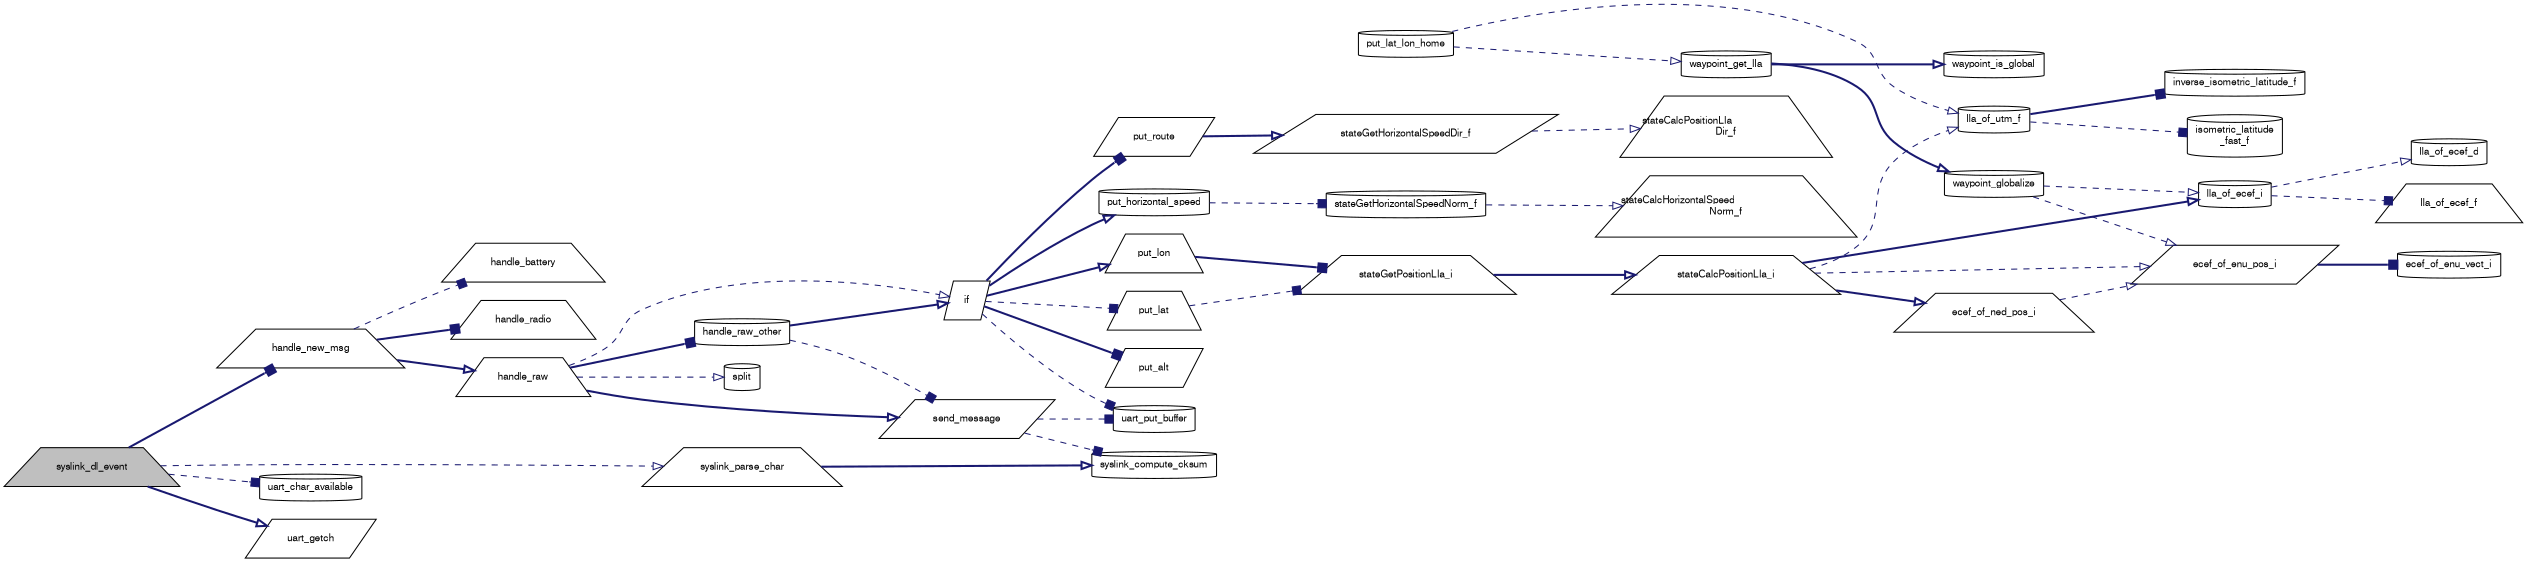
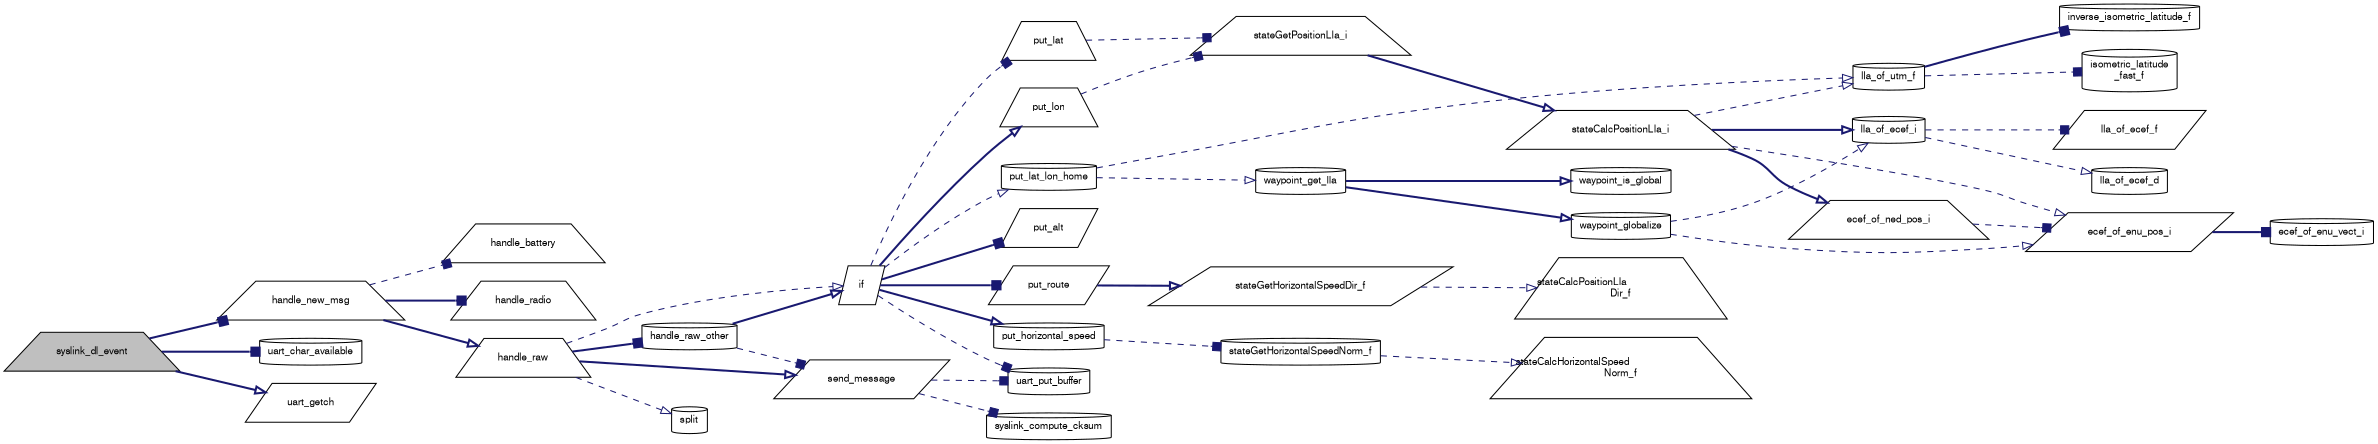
(2449, 203) -> (2130, 130)
none -> (940, 228)
(1256, 262) -> (1136, 74)
(2093, 293) -> (2007, 226)
(742, 467) -> none
(209, 478) -> (205, 352)
